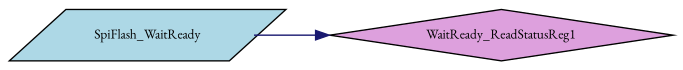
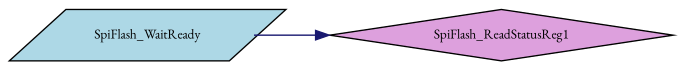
(501, 35) -> (501, 35)
